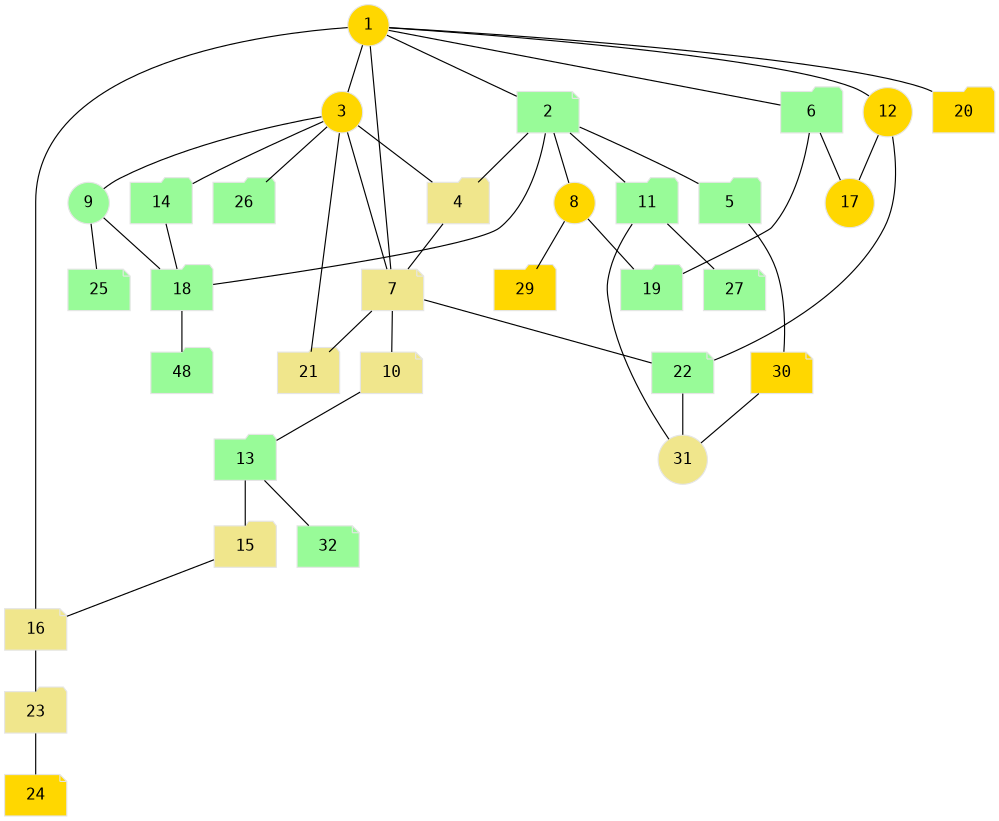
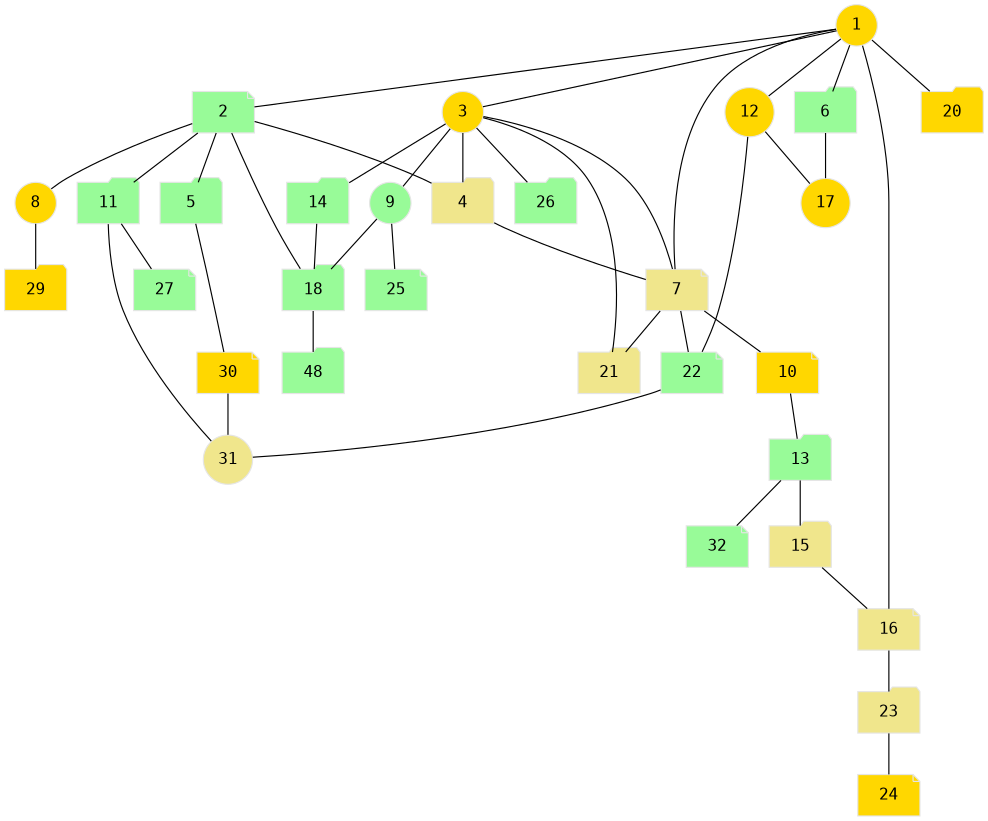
(652, 290) -> none
(391, 373) -> (788, 373)
